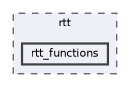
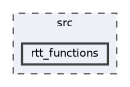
(65, 24) -> (65, 24)
